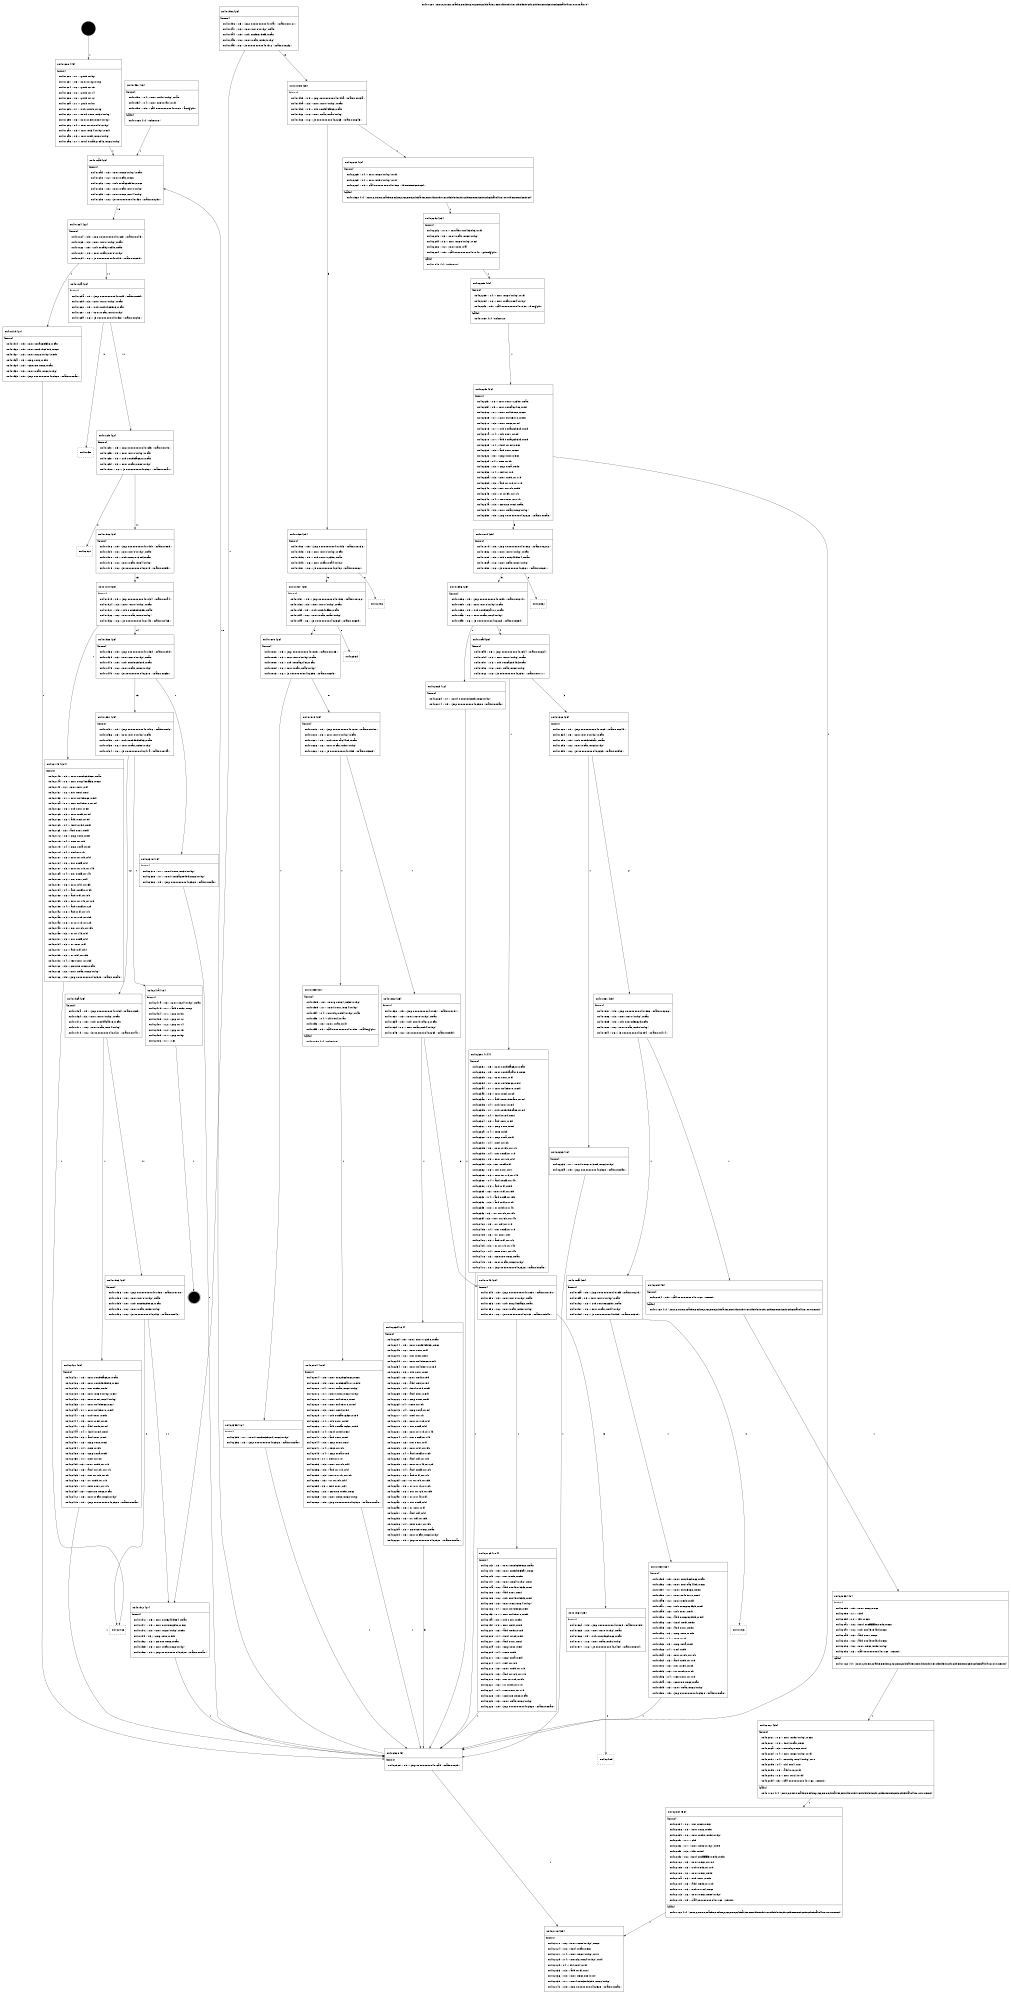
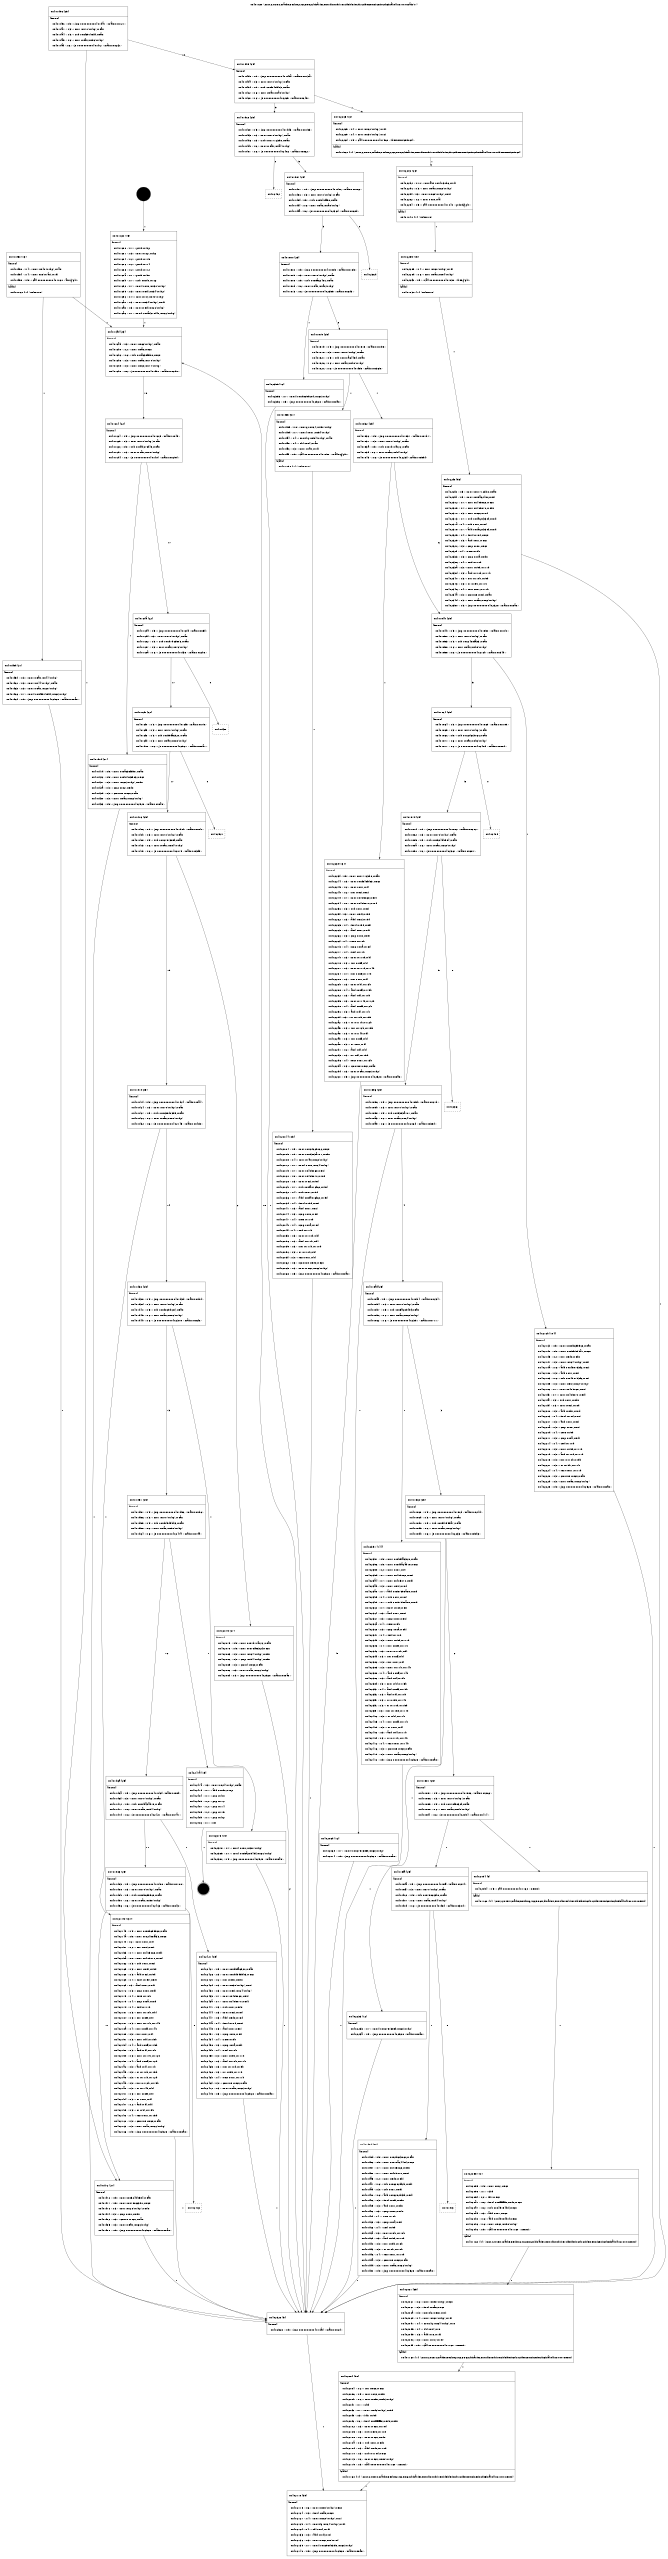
(513, 524) -> (456, 781)
none -> (42, 682)
(53, 1327) -> (177, 2255)
none -> (254, 1653)
